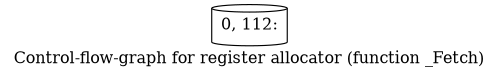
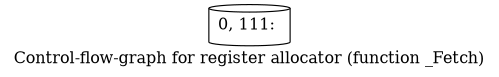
(249, 25) -> (249, 25)
